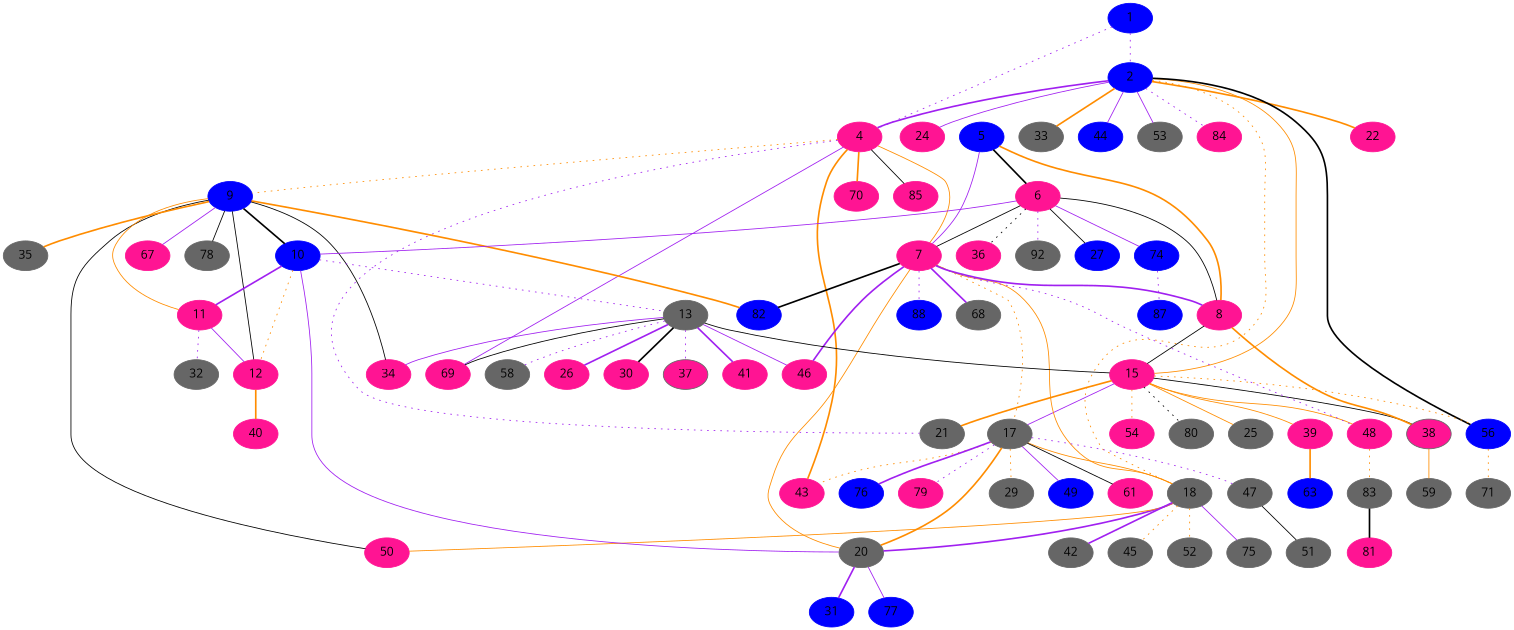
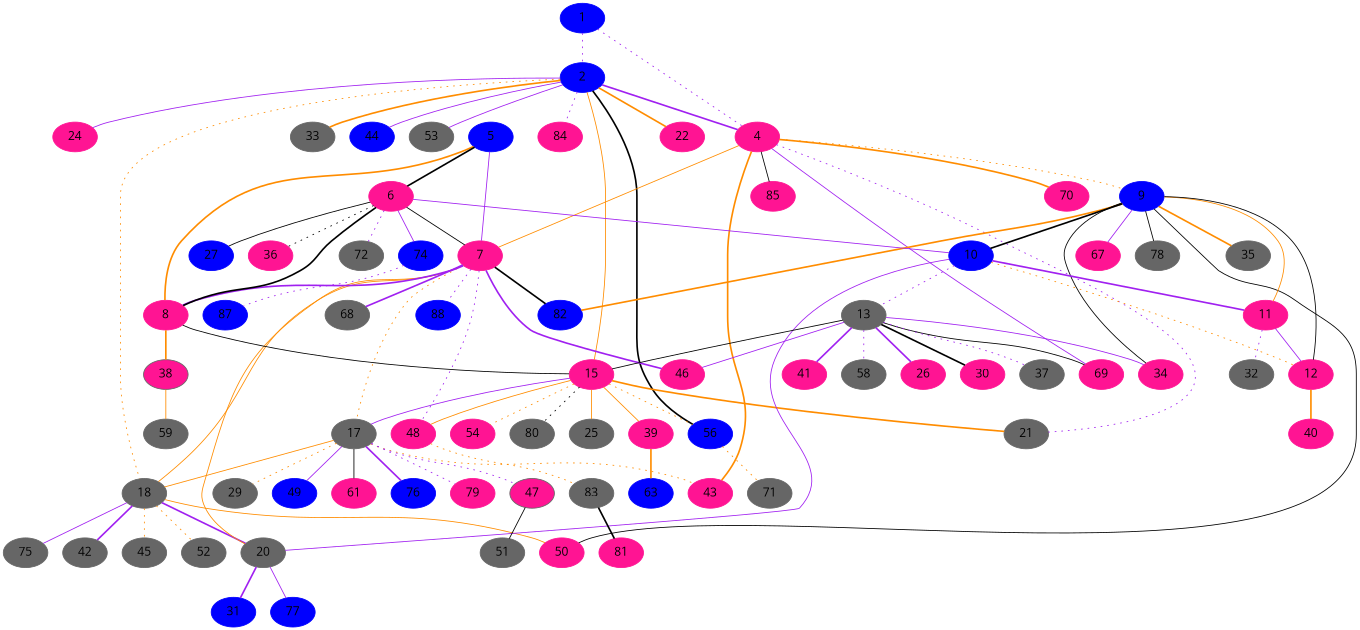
(1158, 222) -> (290, 276)
(1038, 256) -> (361, 256)
(686, 375) -> (1042, 375)
(1264, 394) -> none
(1250, 493) -> (532, 493)
(951, 508) -> none
